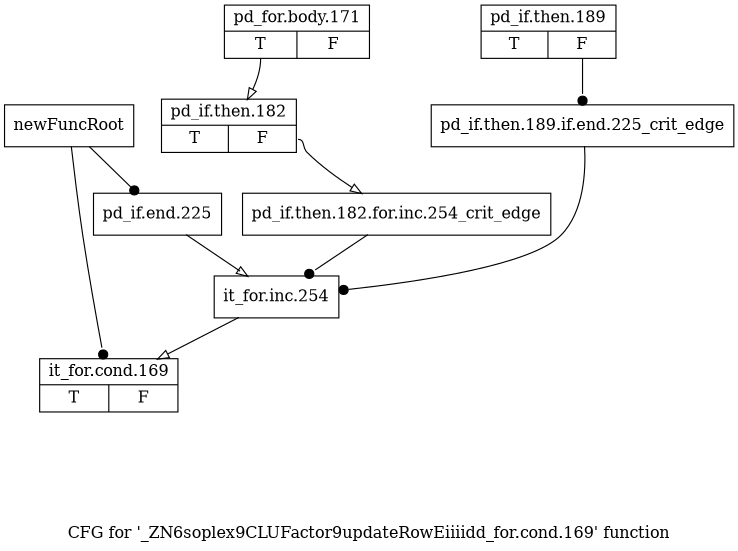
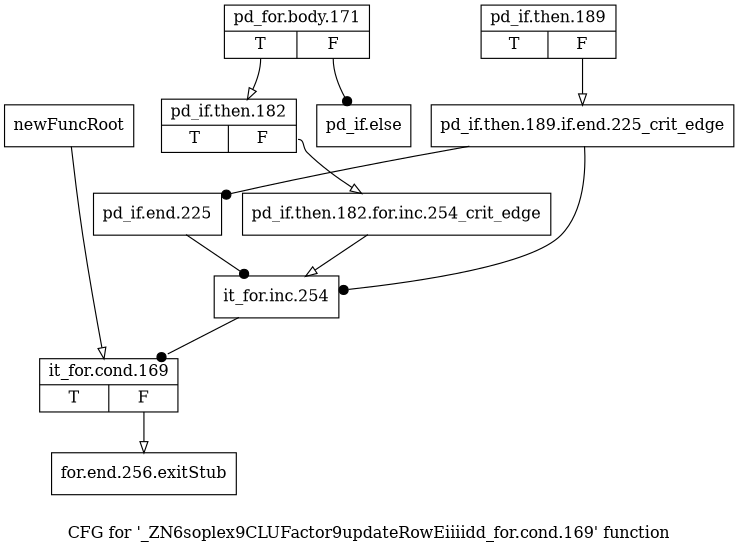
(583, 76) -> (583, 76)
none -> (364, 126)
(110, 167) -> (350, 169)
(85, 247) -> (85, 247)
(342, 252) -> (342, 252)
(213, 253) -> (213, 253)
(203, 336) -> (203, 336)
none -> (144, 474)
